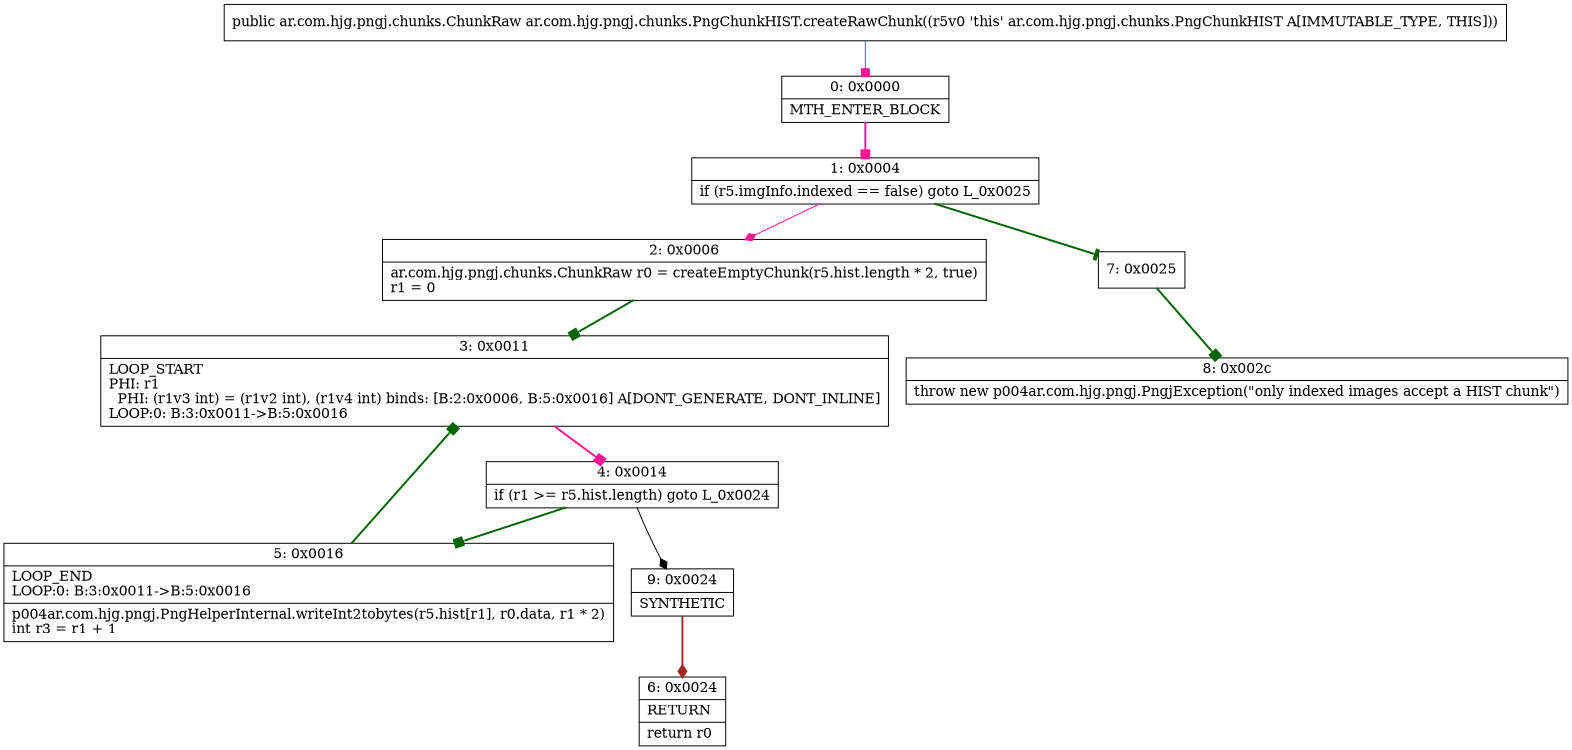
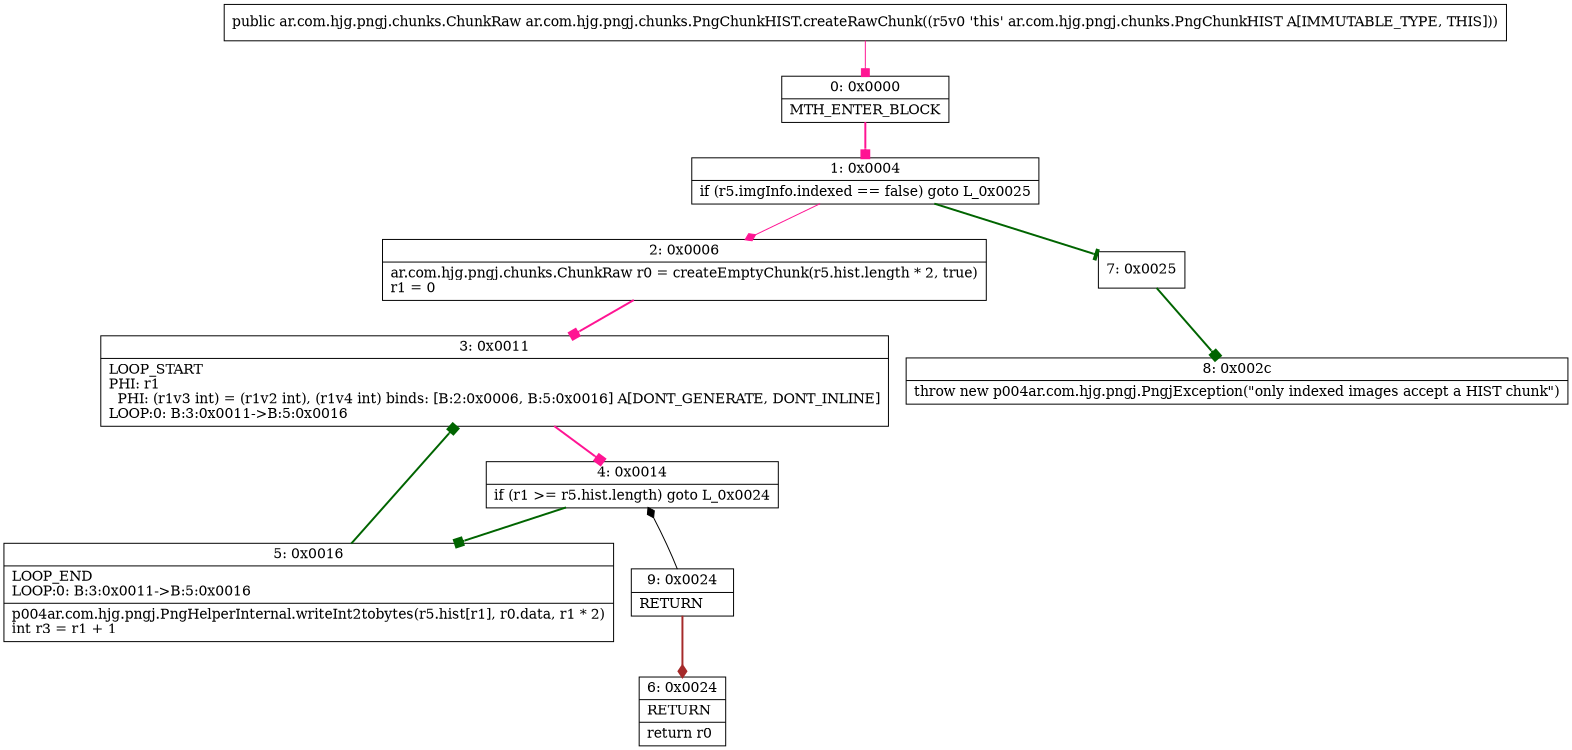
(607, 316) -> (607, 316)
(648, 533) -> (666, 543)
(682, 604) -> (671, 604)
